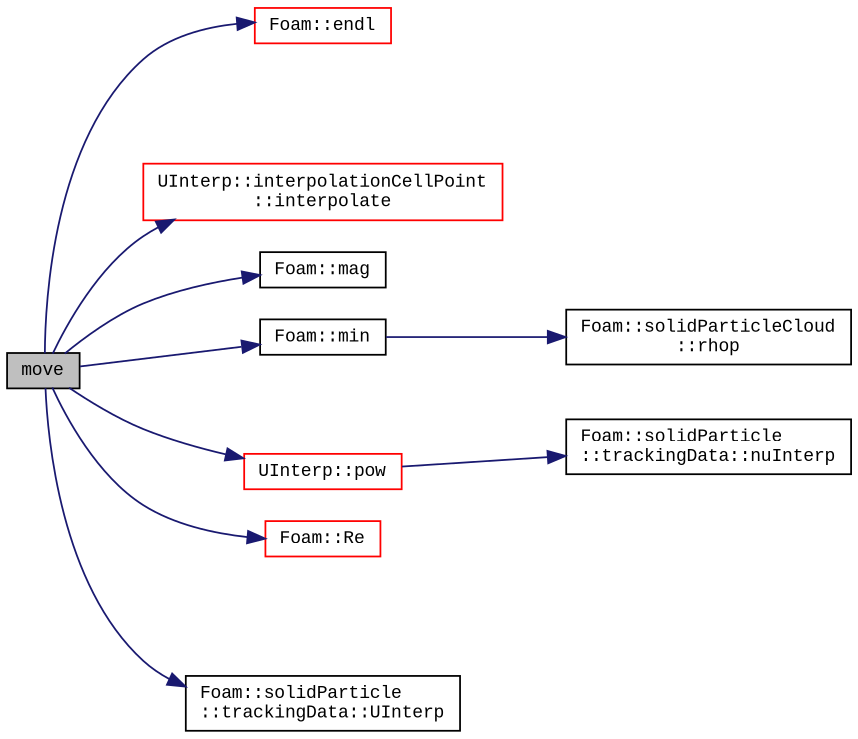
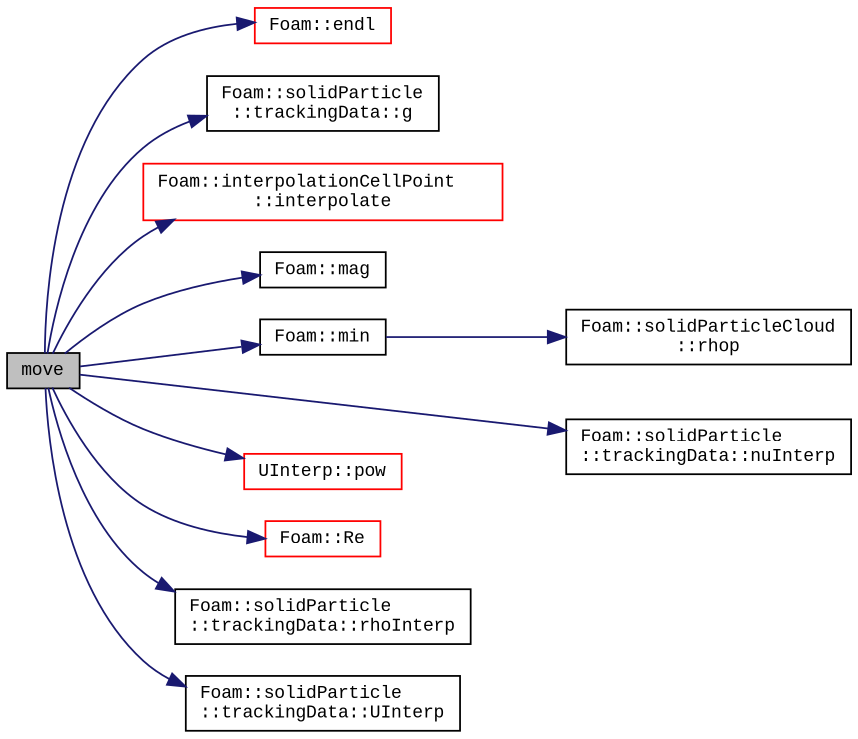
none -> (323, 104)
(323, 192) -> (323, 192)
(475, 462) -> (314, 402)
none -> (323, 617)
